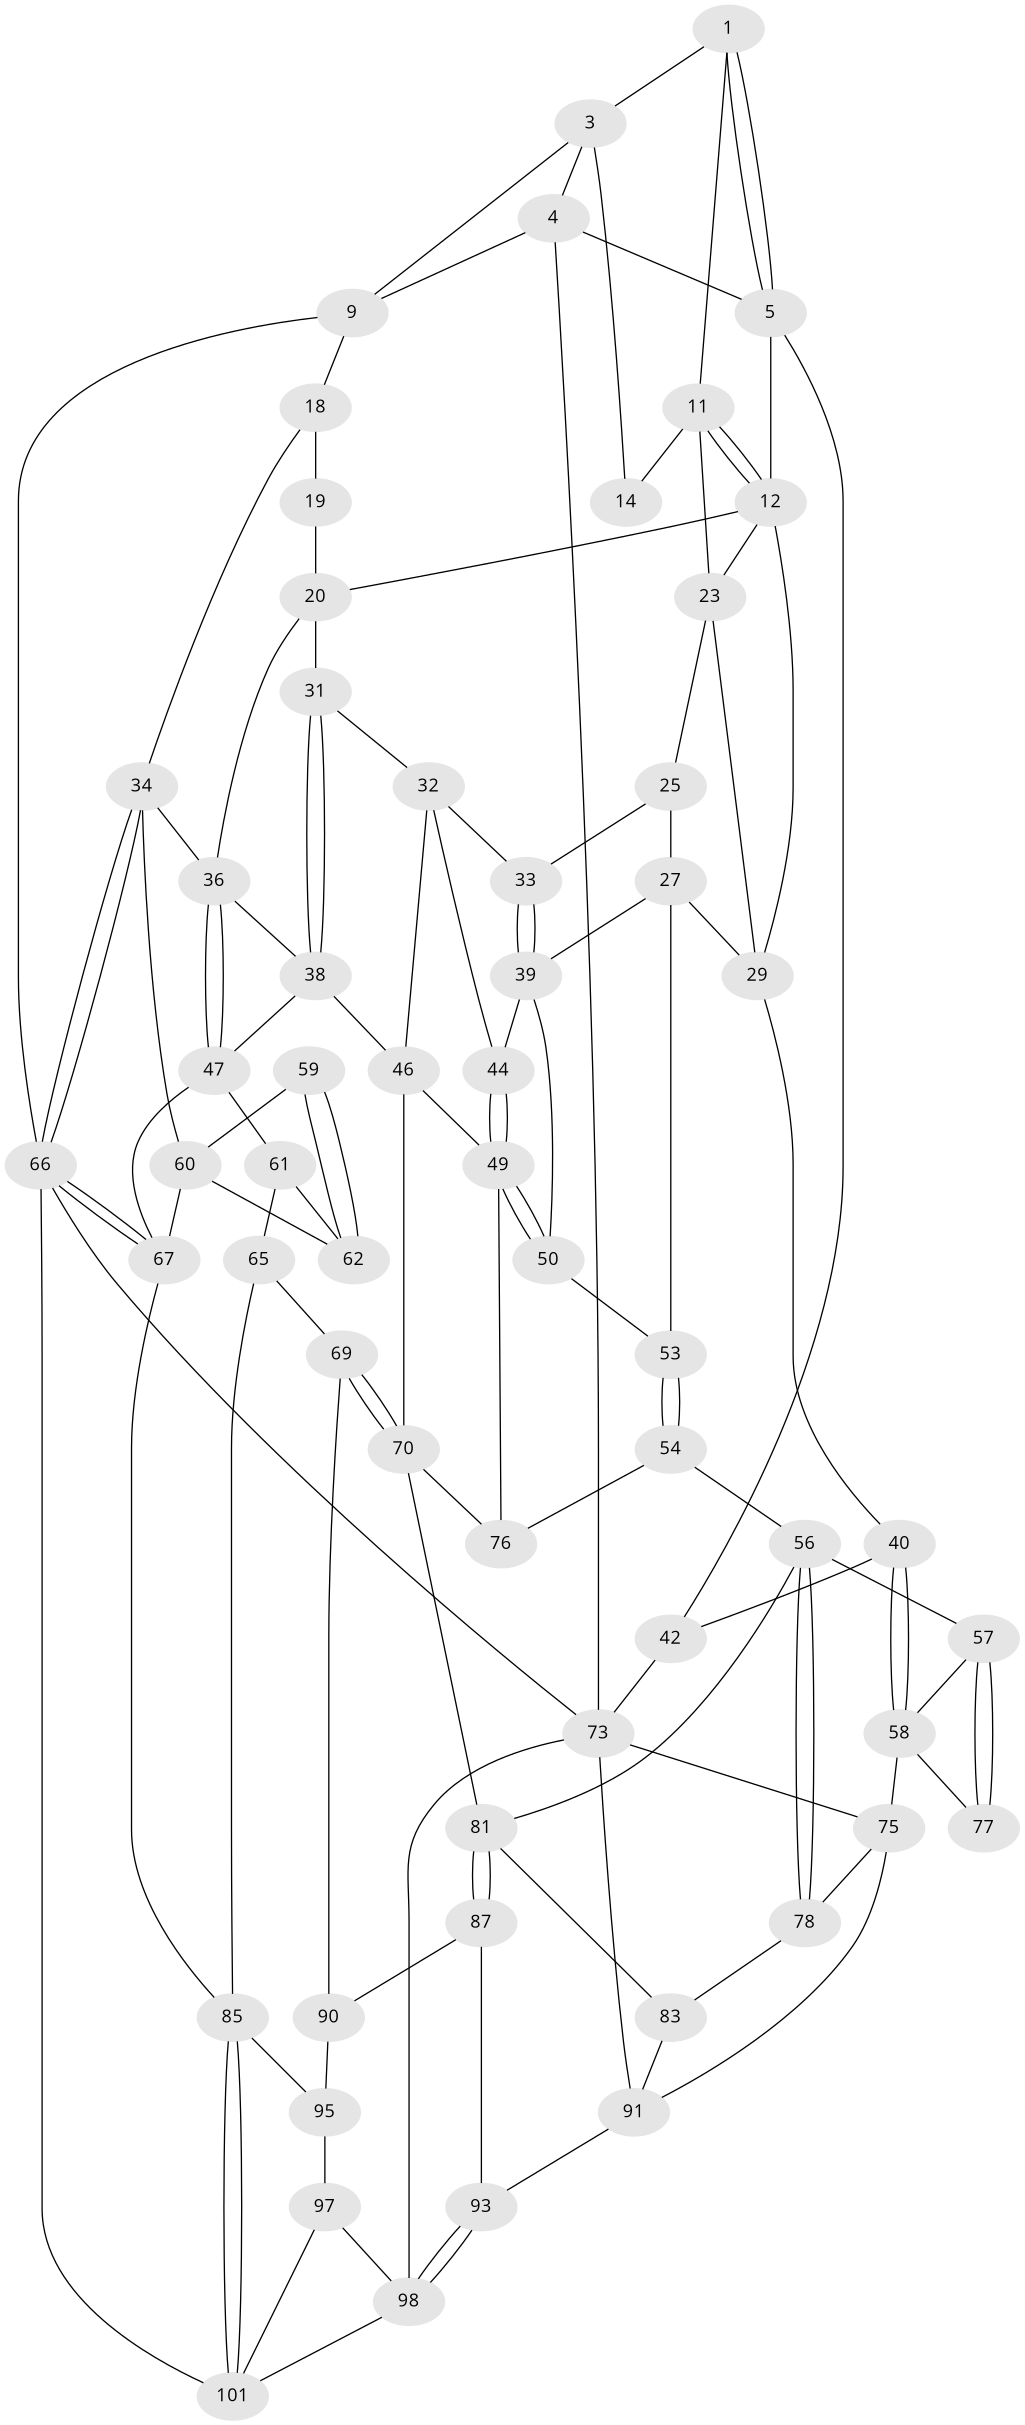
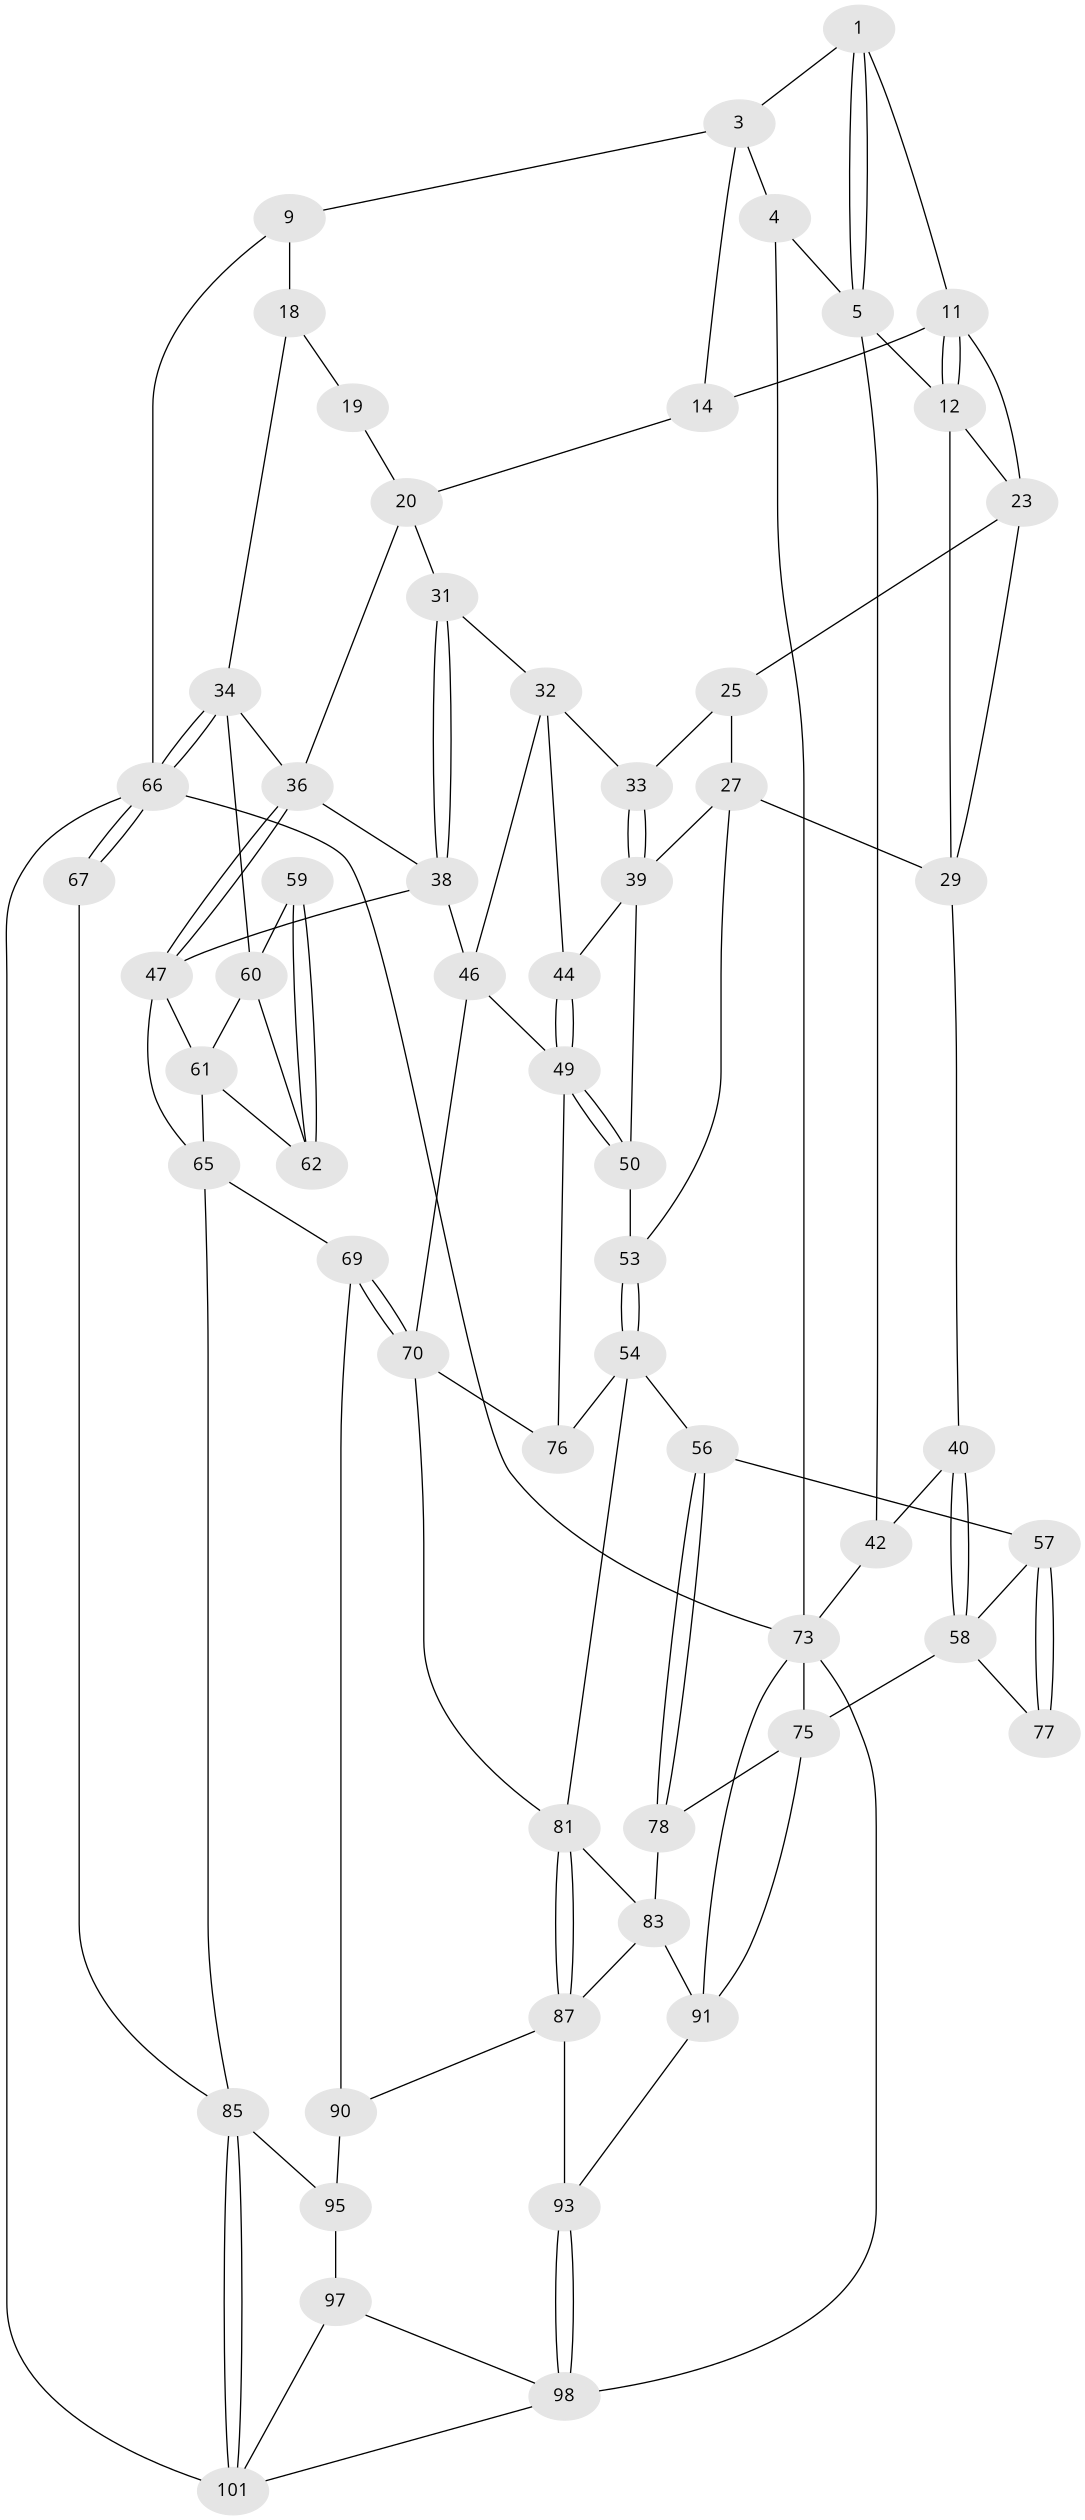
(453, 266) -> none
(544, 552) -> (555, 455)
(134, 1154) -> (150, 1077)
(175, 1212) -> (226, 1023)
(682, 1725) -> (597, 1592)
none -> (609, 1970)
